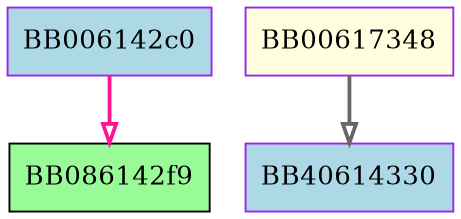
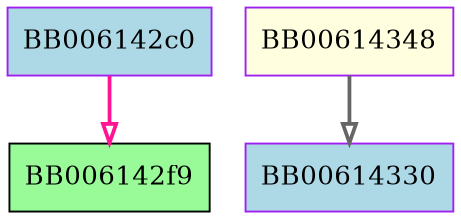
(349, 42) -> (349, 42)
(110, 178) -> (110, 178)
(349, 178) -> (349, 178)
